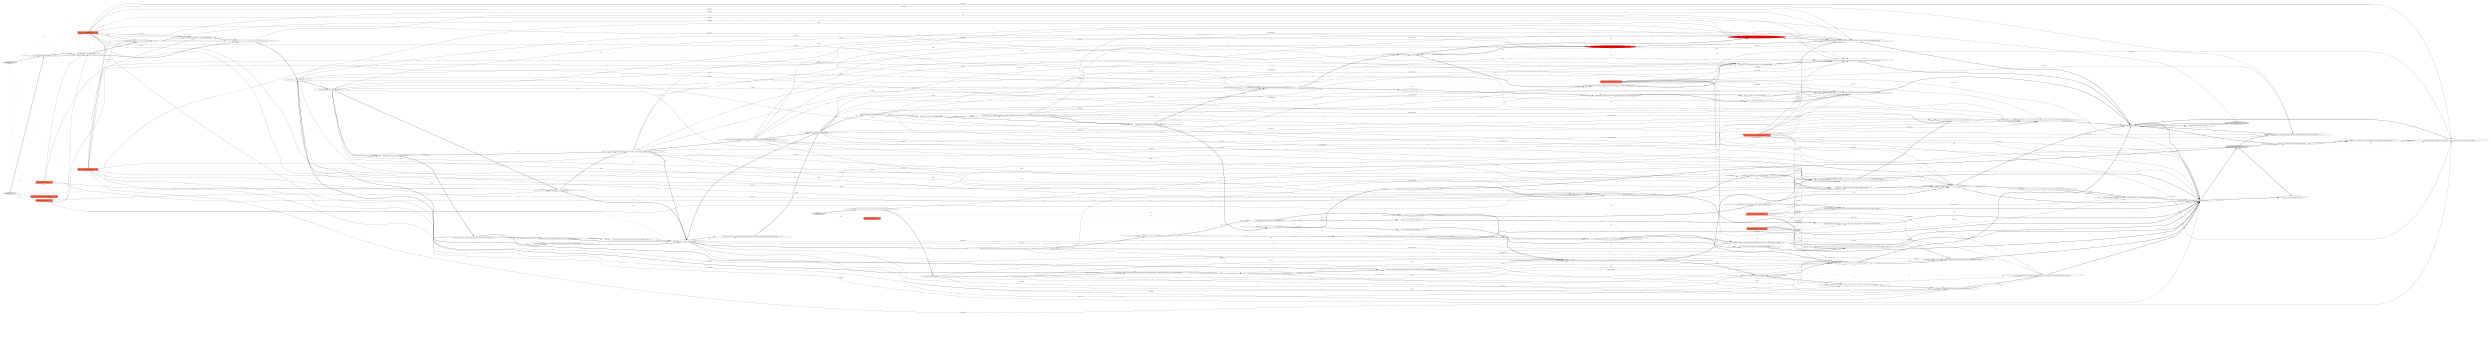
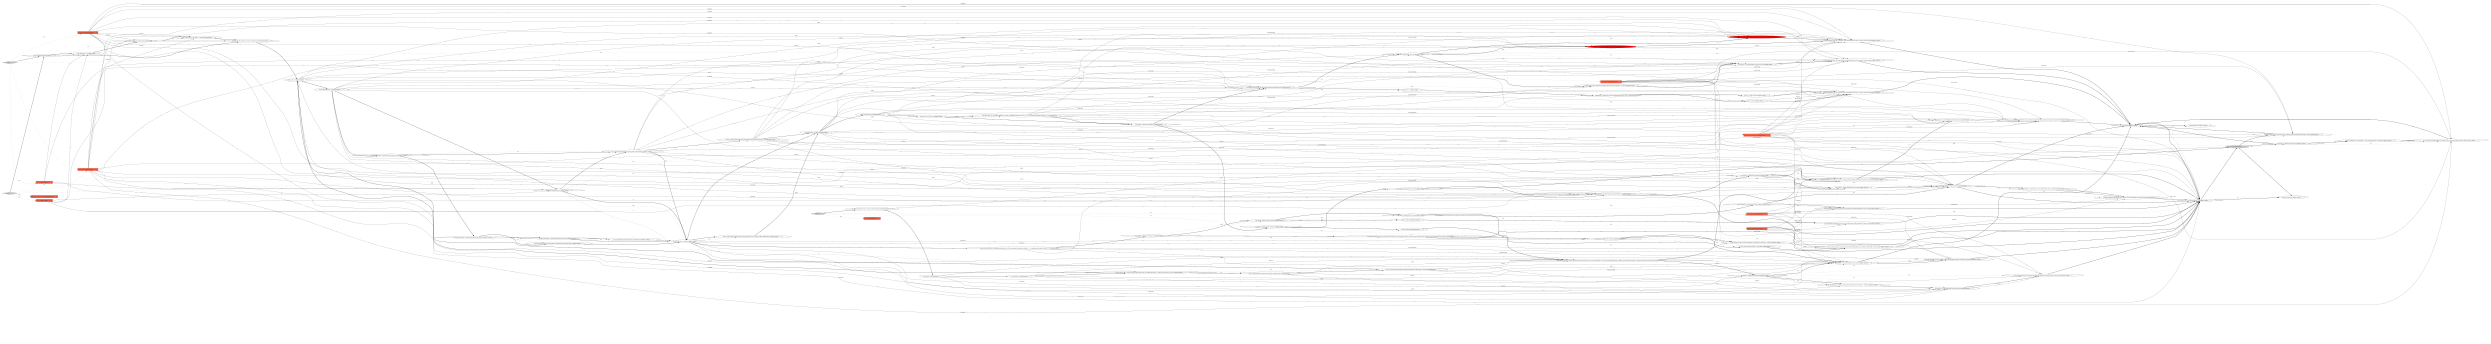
(2238, 123) -> none
